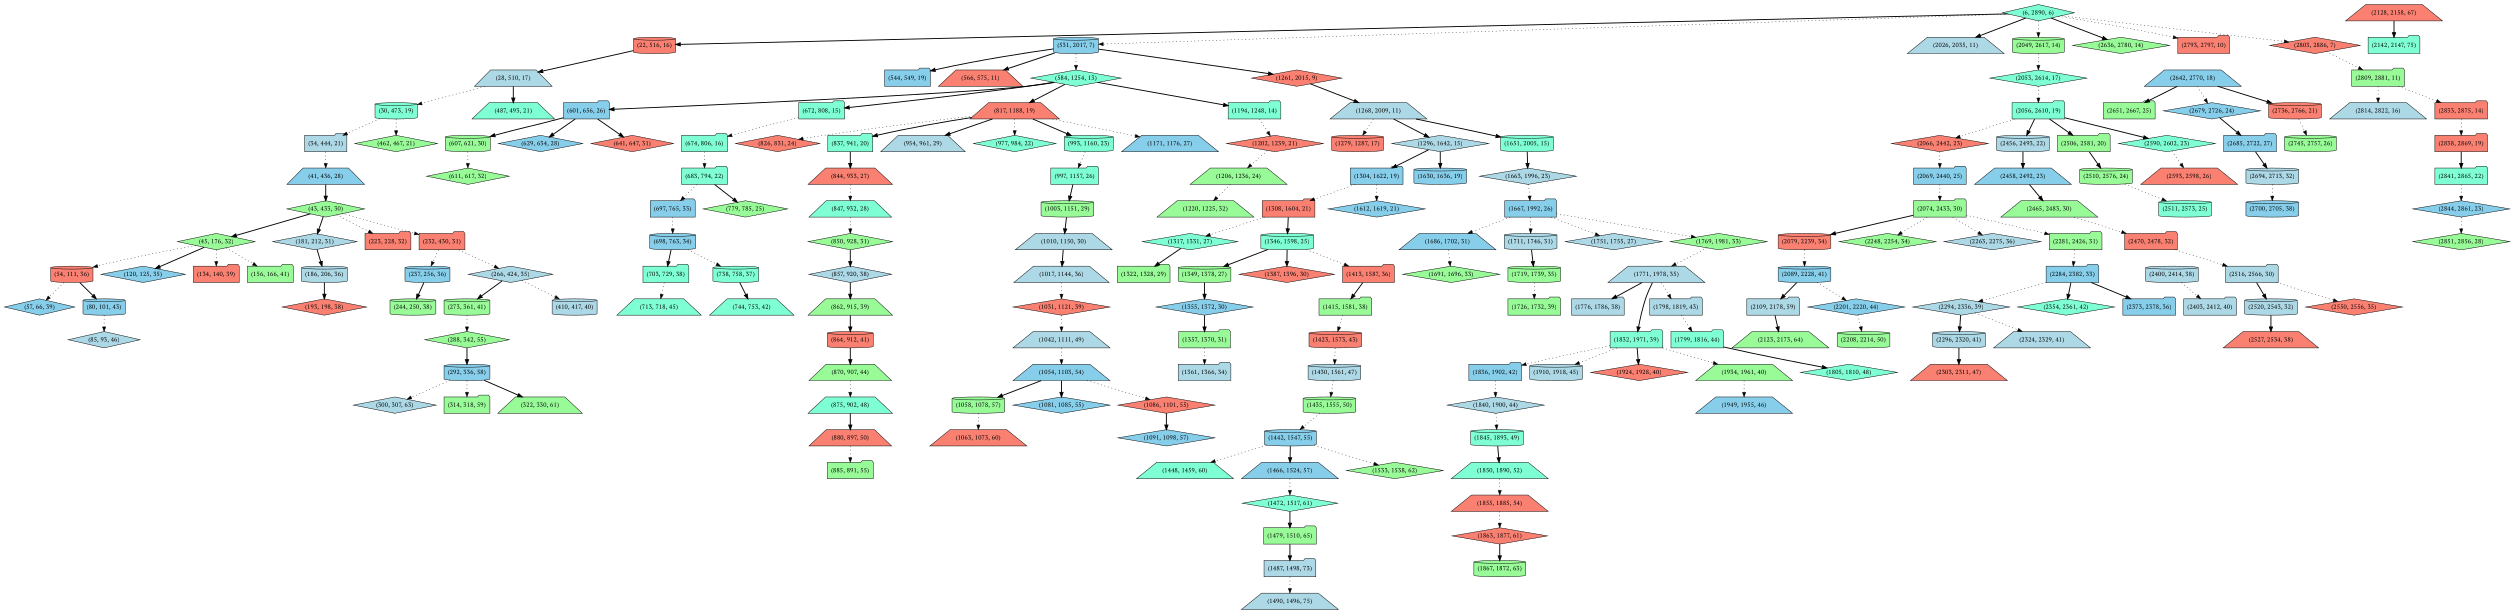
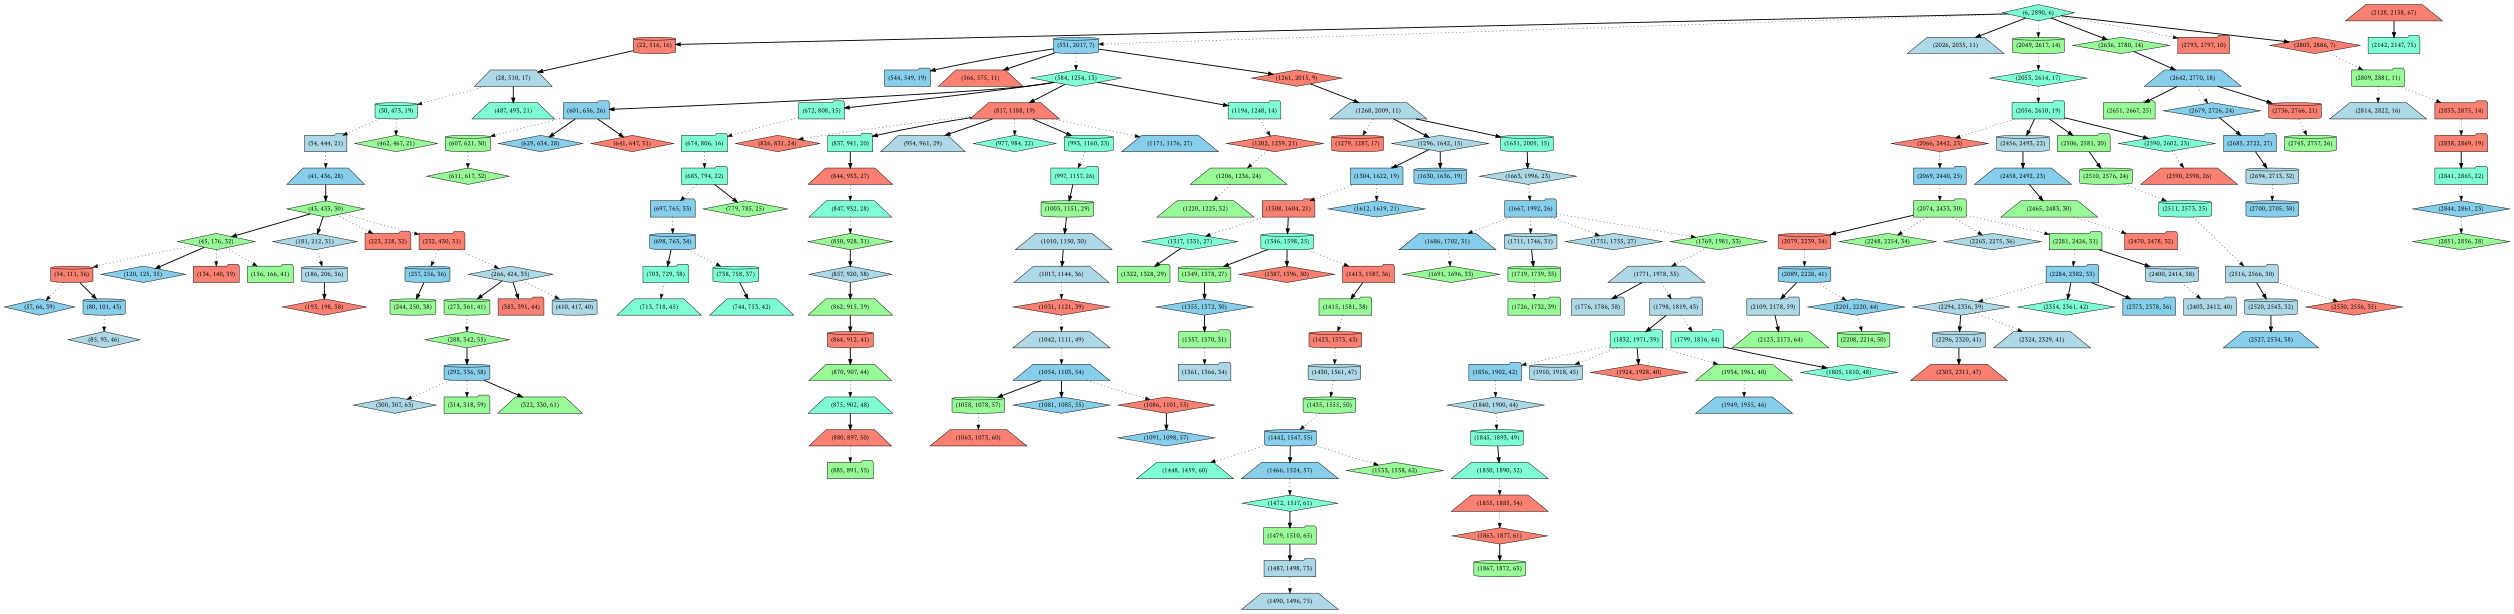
(2173, 29) -> (2173, 29)
none -> (2152, 60)
(529, 126) -> (529, 126)
(2189, 176) -> (2189, 176)
(319, 256) -> (319, 256)
none -> (2122, 257)
(2199, 257) -> (2217, 240)
(1644, 304) -> (1658, 322)
none -> (521, 307)
(2271, 340) -> (2271, 340)
